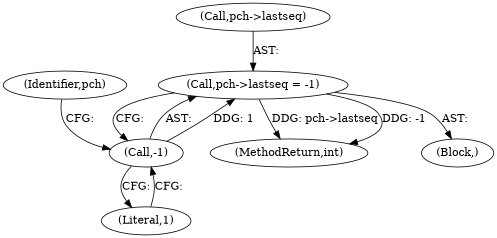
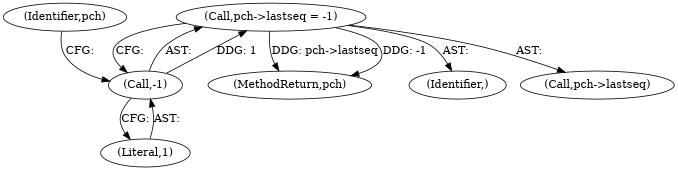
(253, 47) -> (455, 41)
(289, 153) -> (290, 85)
(458, 153) -> (458, 85)
(171, 187) -> (169, 119)
